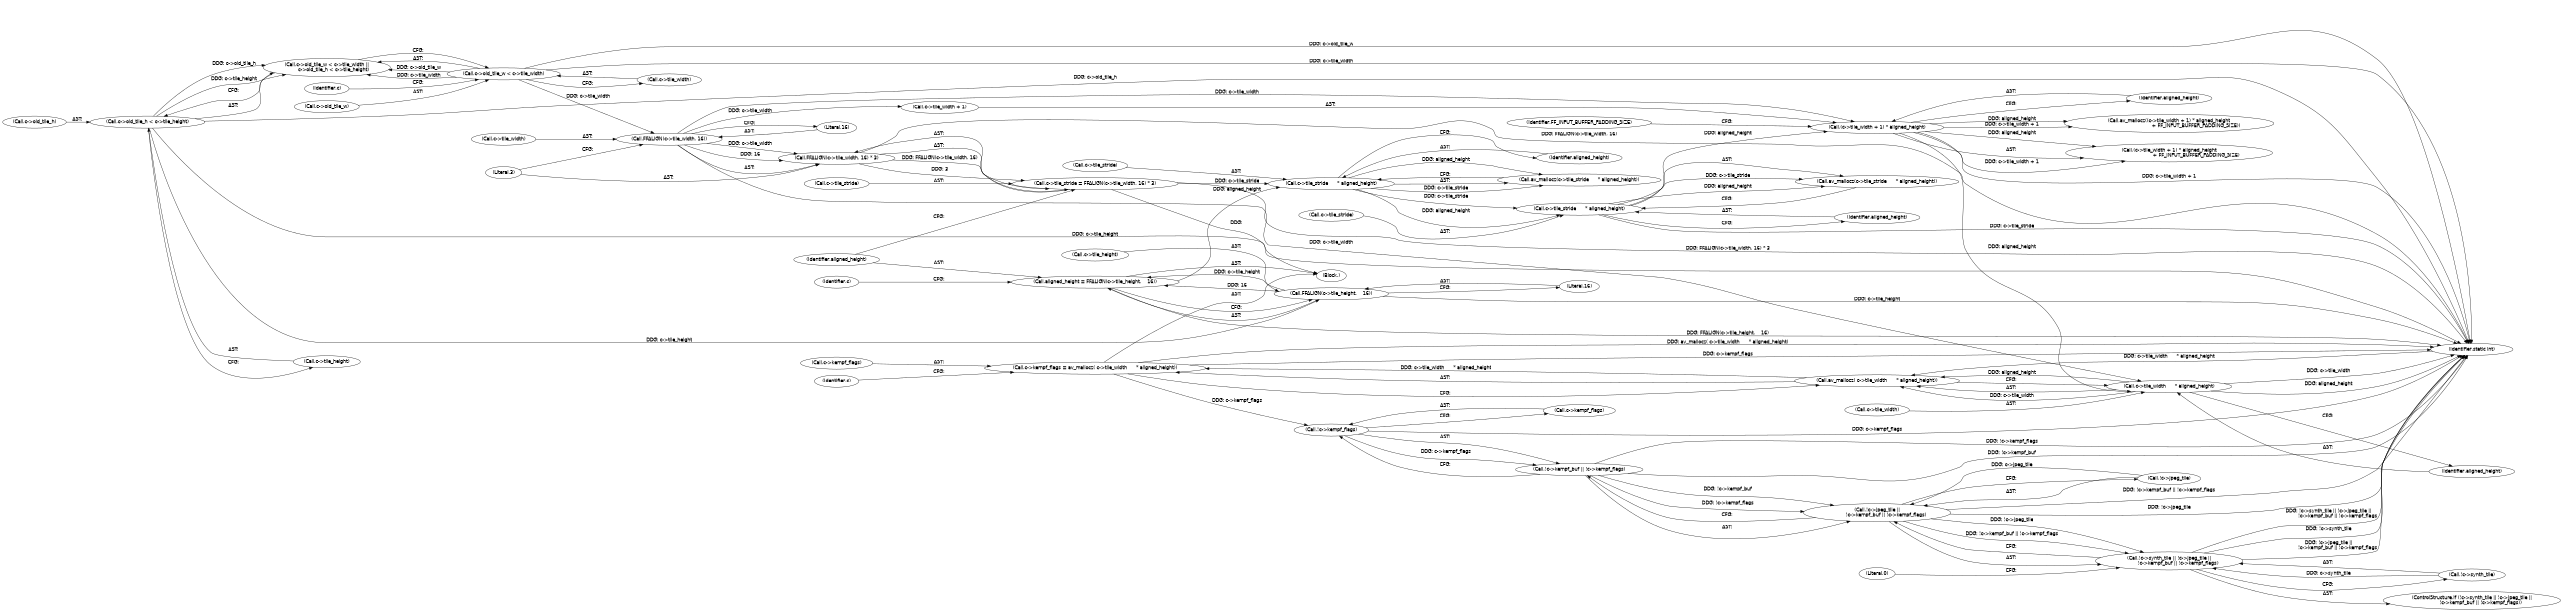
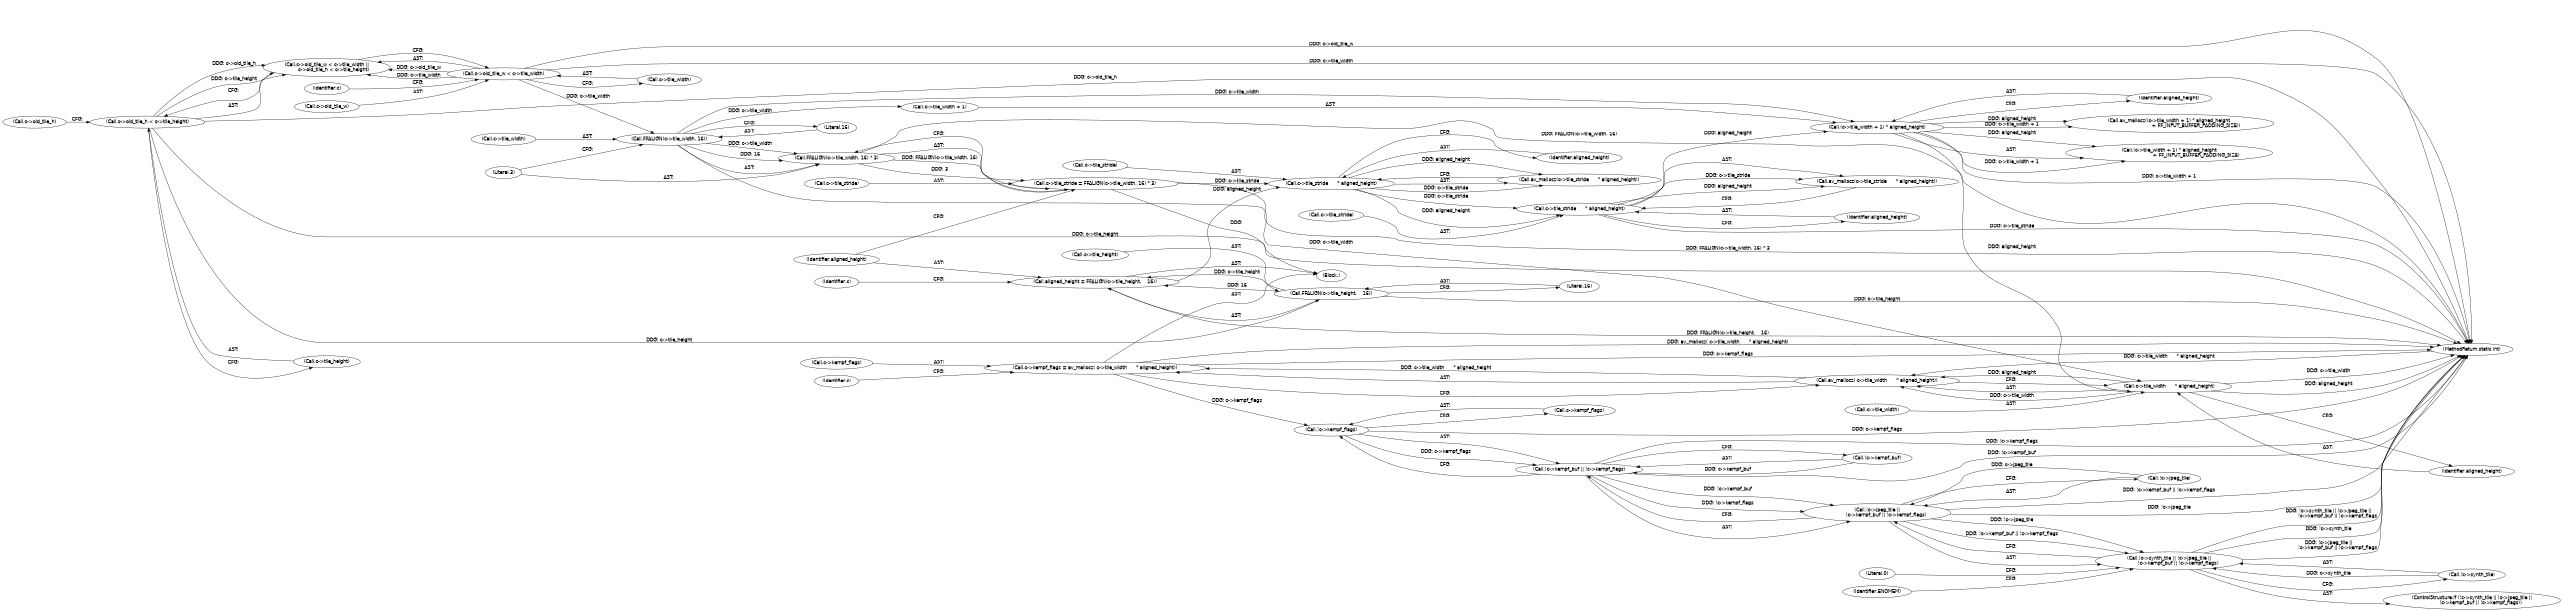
(78, 120) -> (78, 120)
(1579, 123) -> none
(940, 134) -> (940, 134)
(1210, 310) -> none
(2472, 349) -> (2472, 349)
none -> (1877, 458)
none -> (1877, 592)
